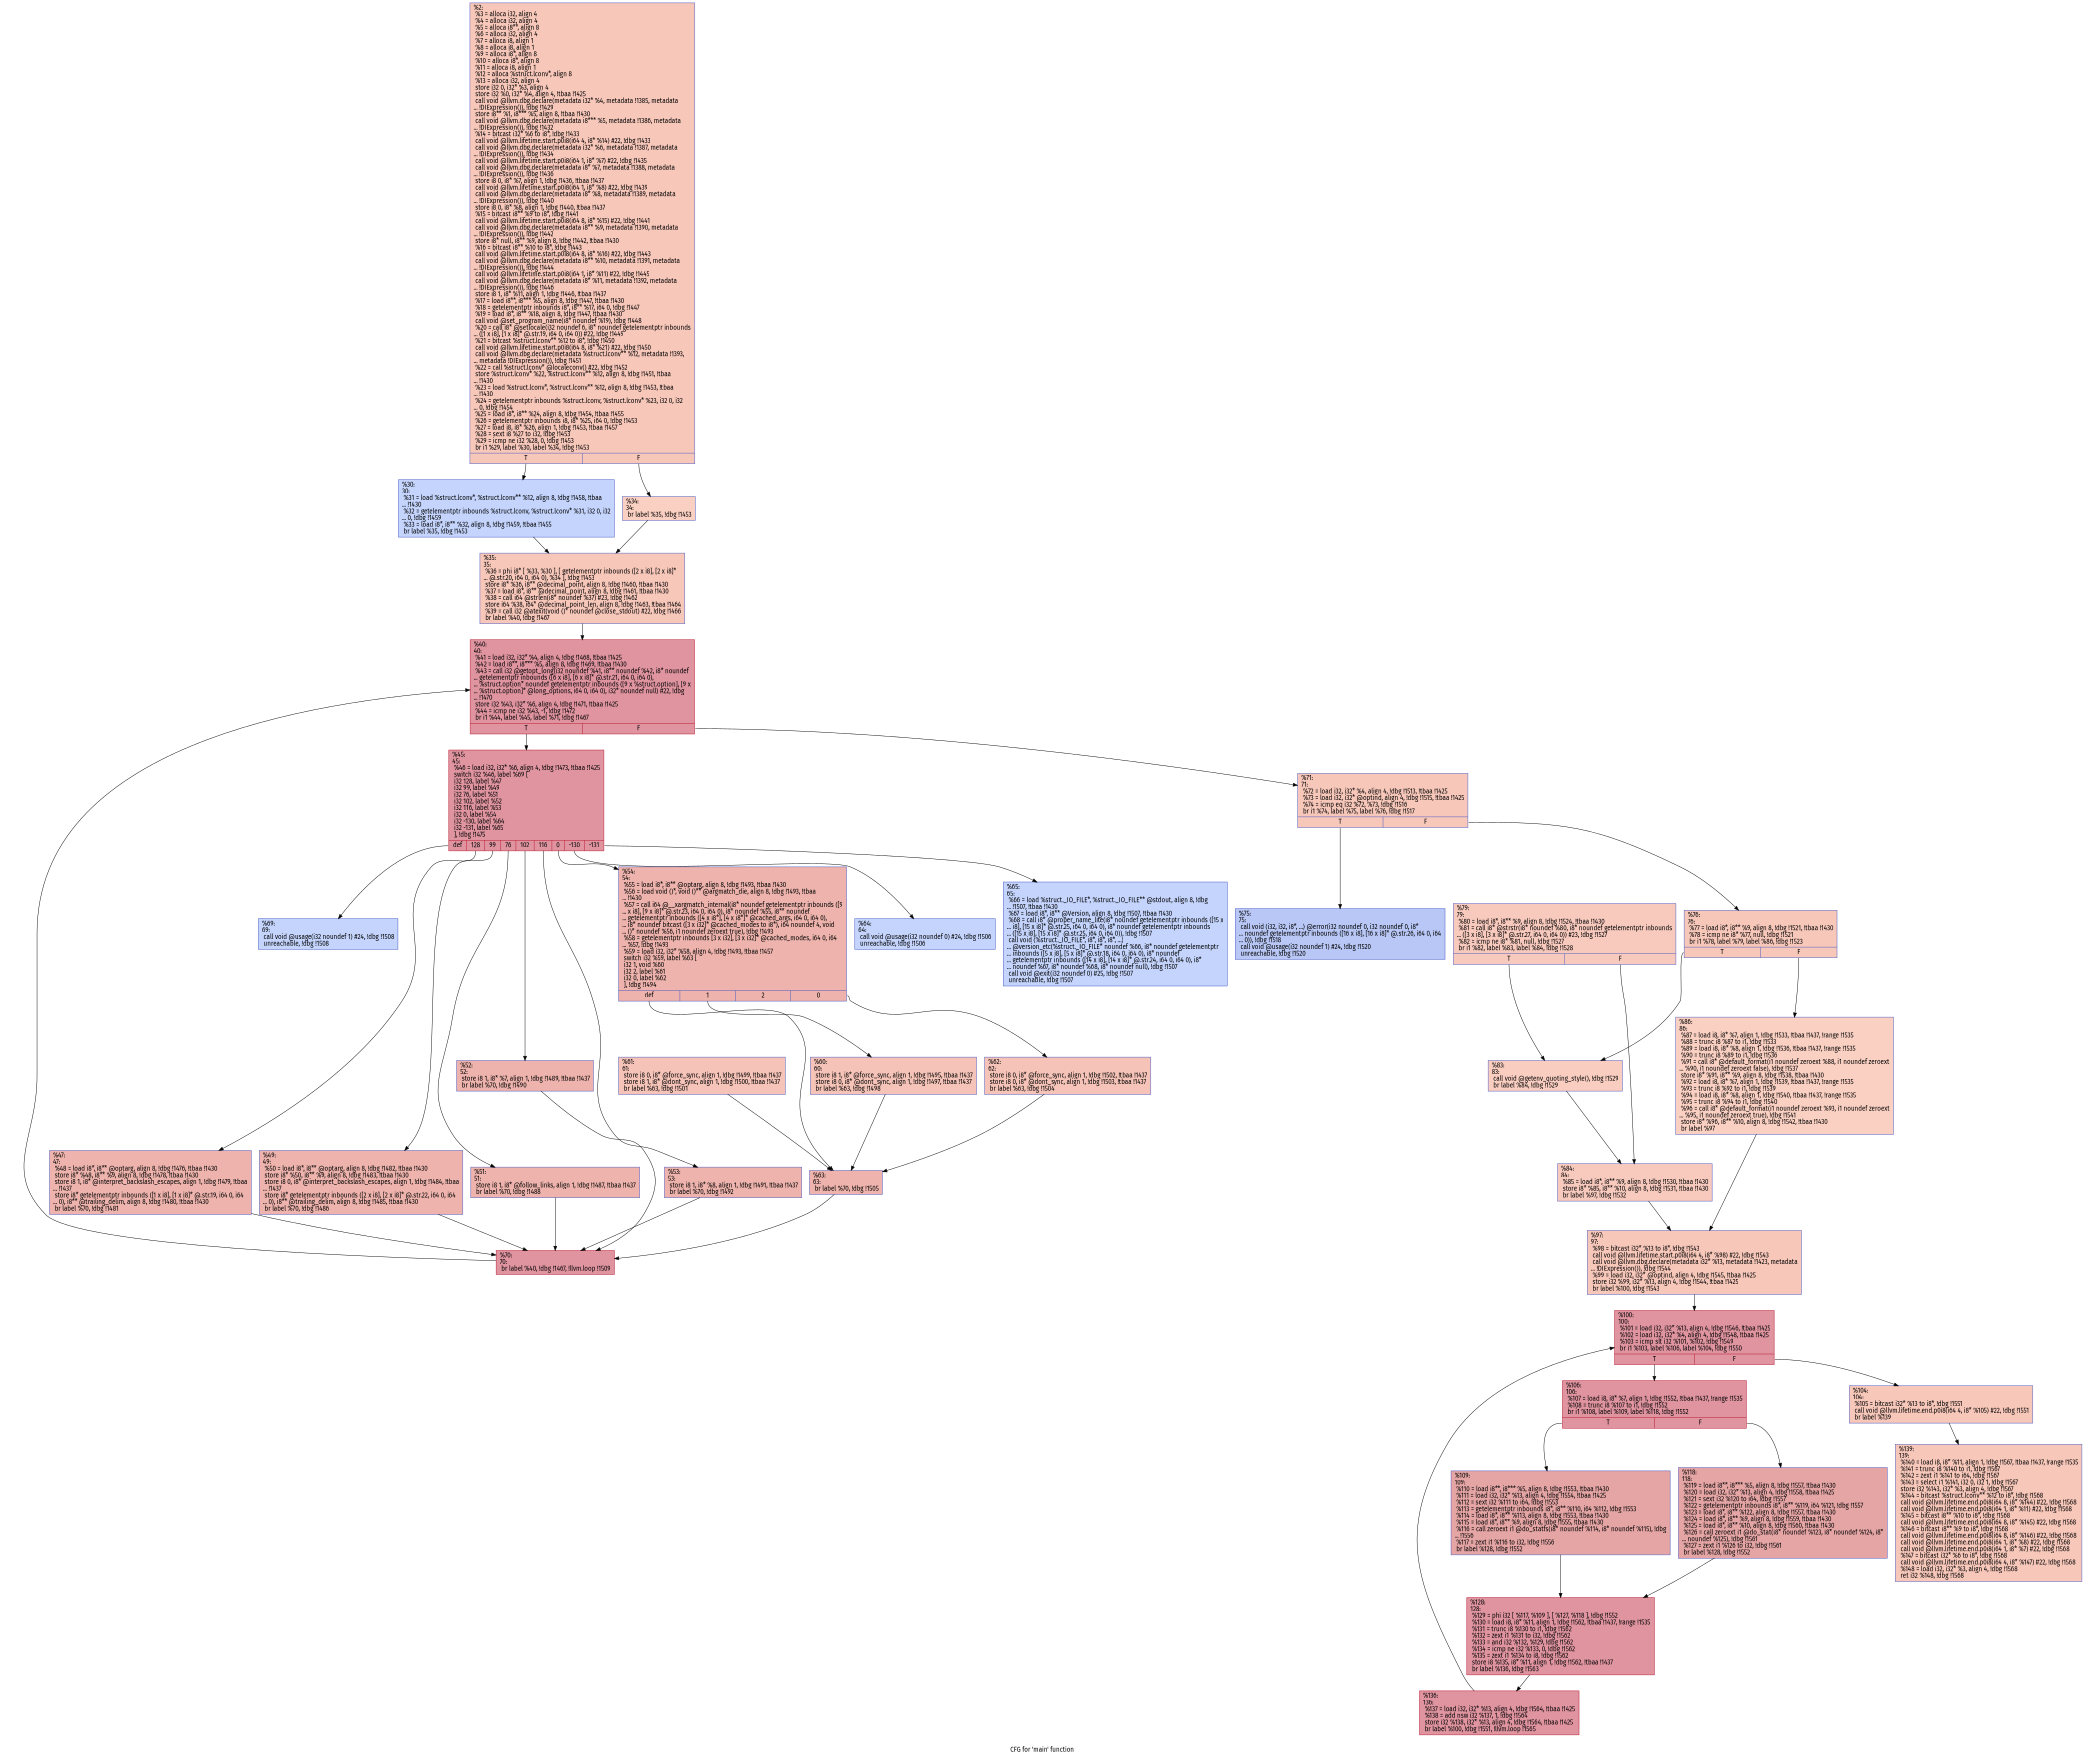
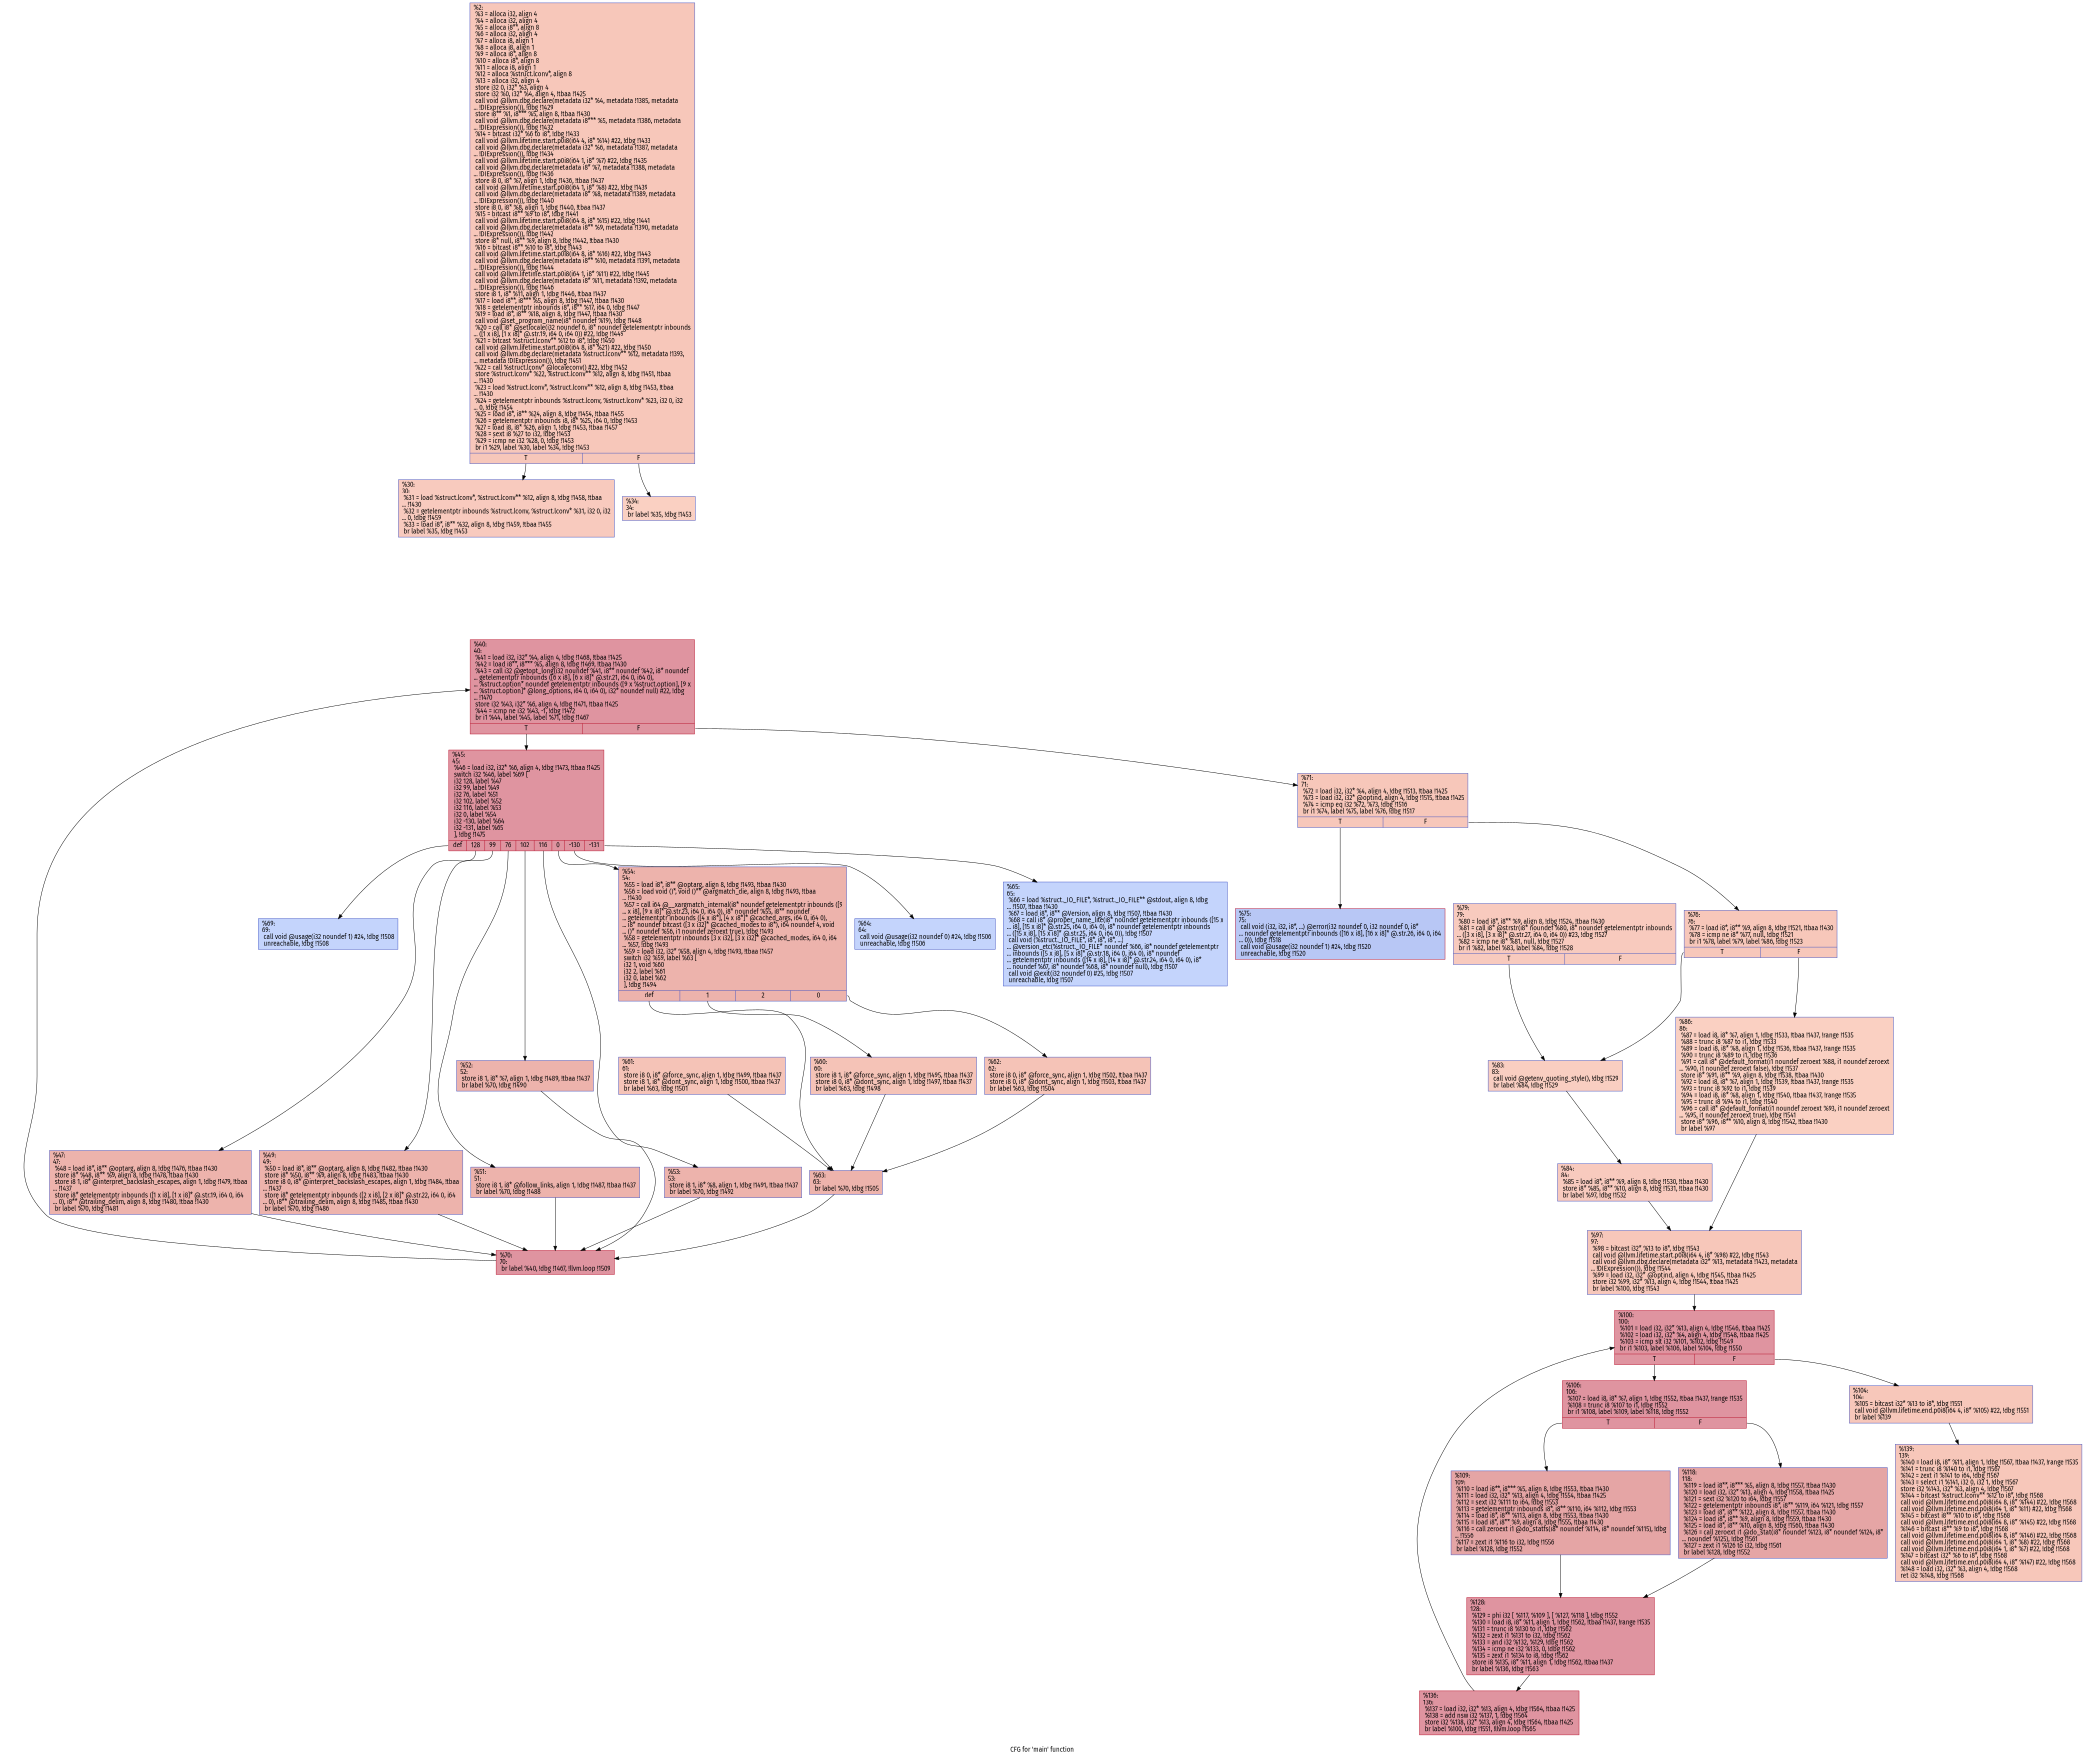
(506, 508) -> (506, 508)
(582, 588) -> none
(1340, 934) -> (1340, 934)
(1629, 1062) -> none
